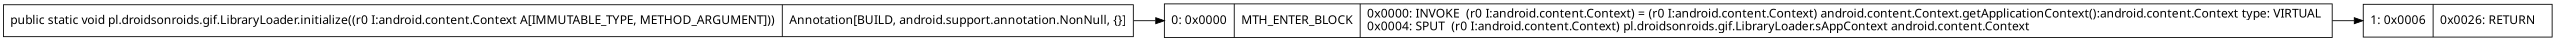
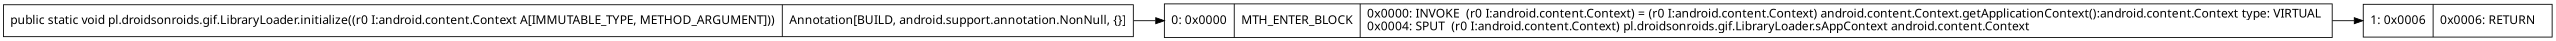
(2493, 20) -> (2493, 20)
